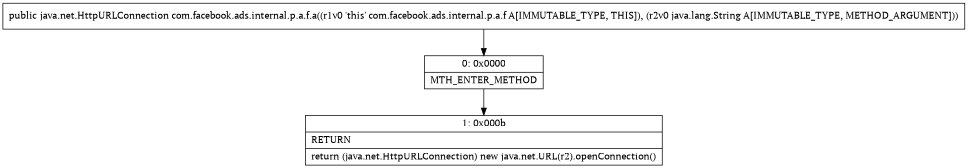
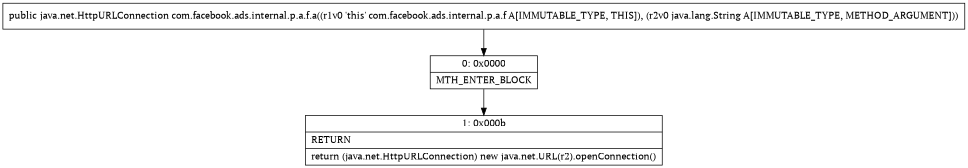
(484, 80) -> (484, 80)
